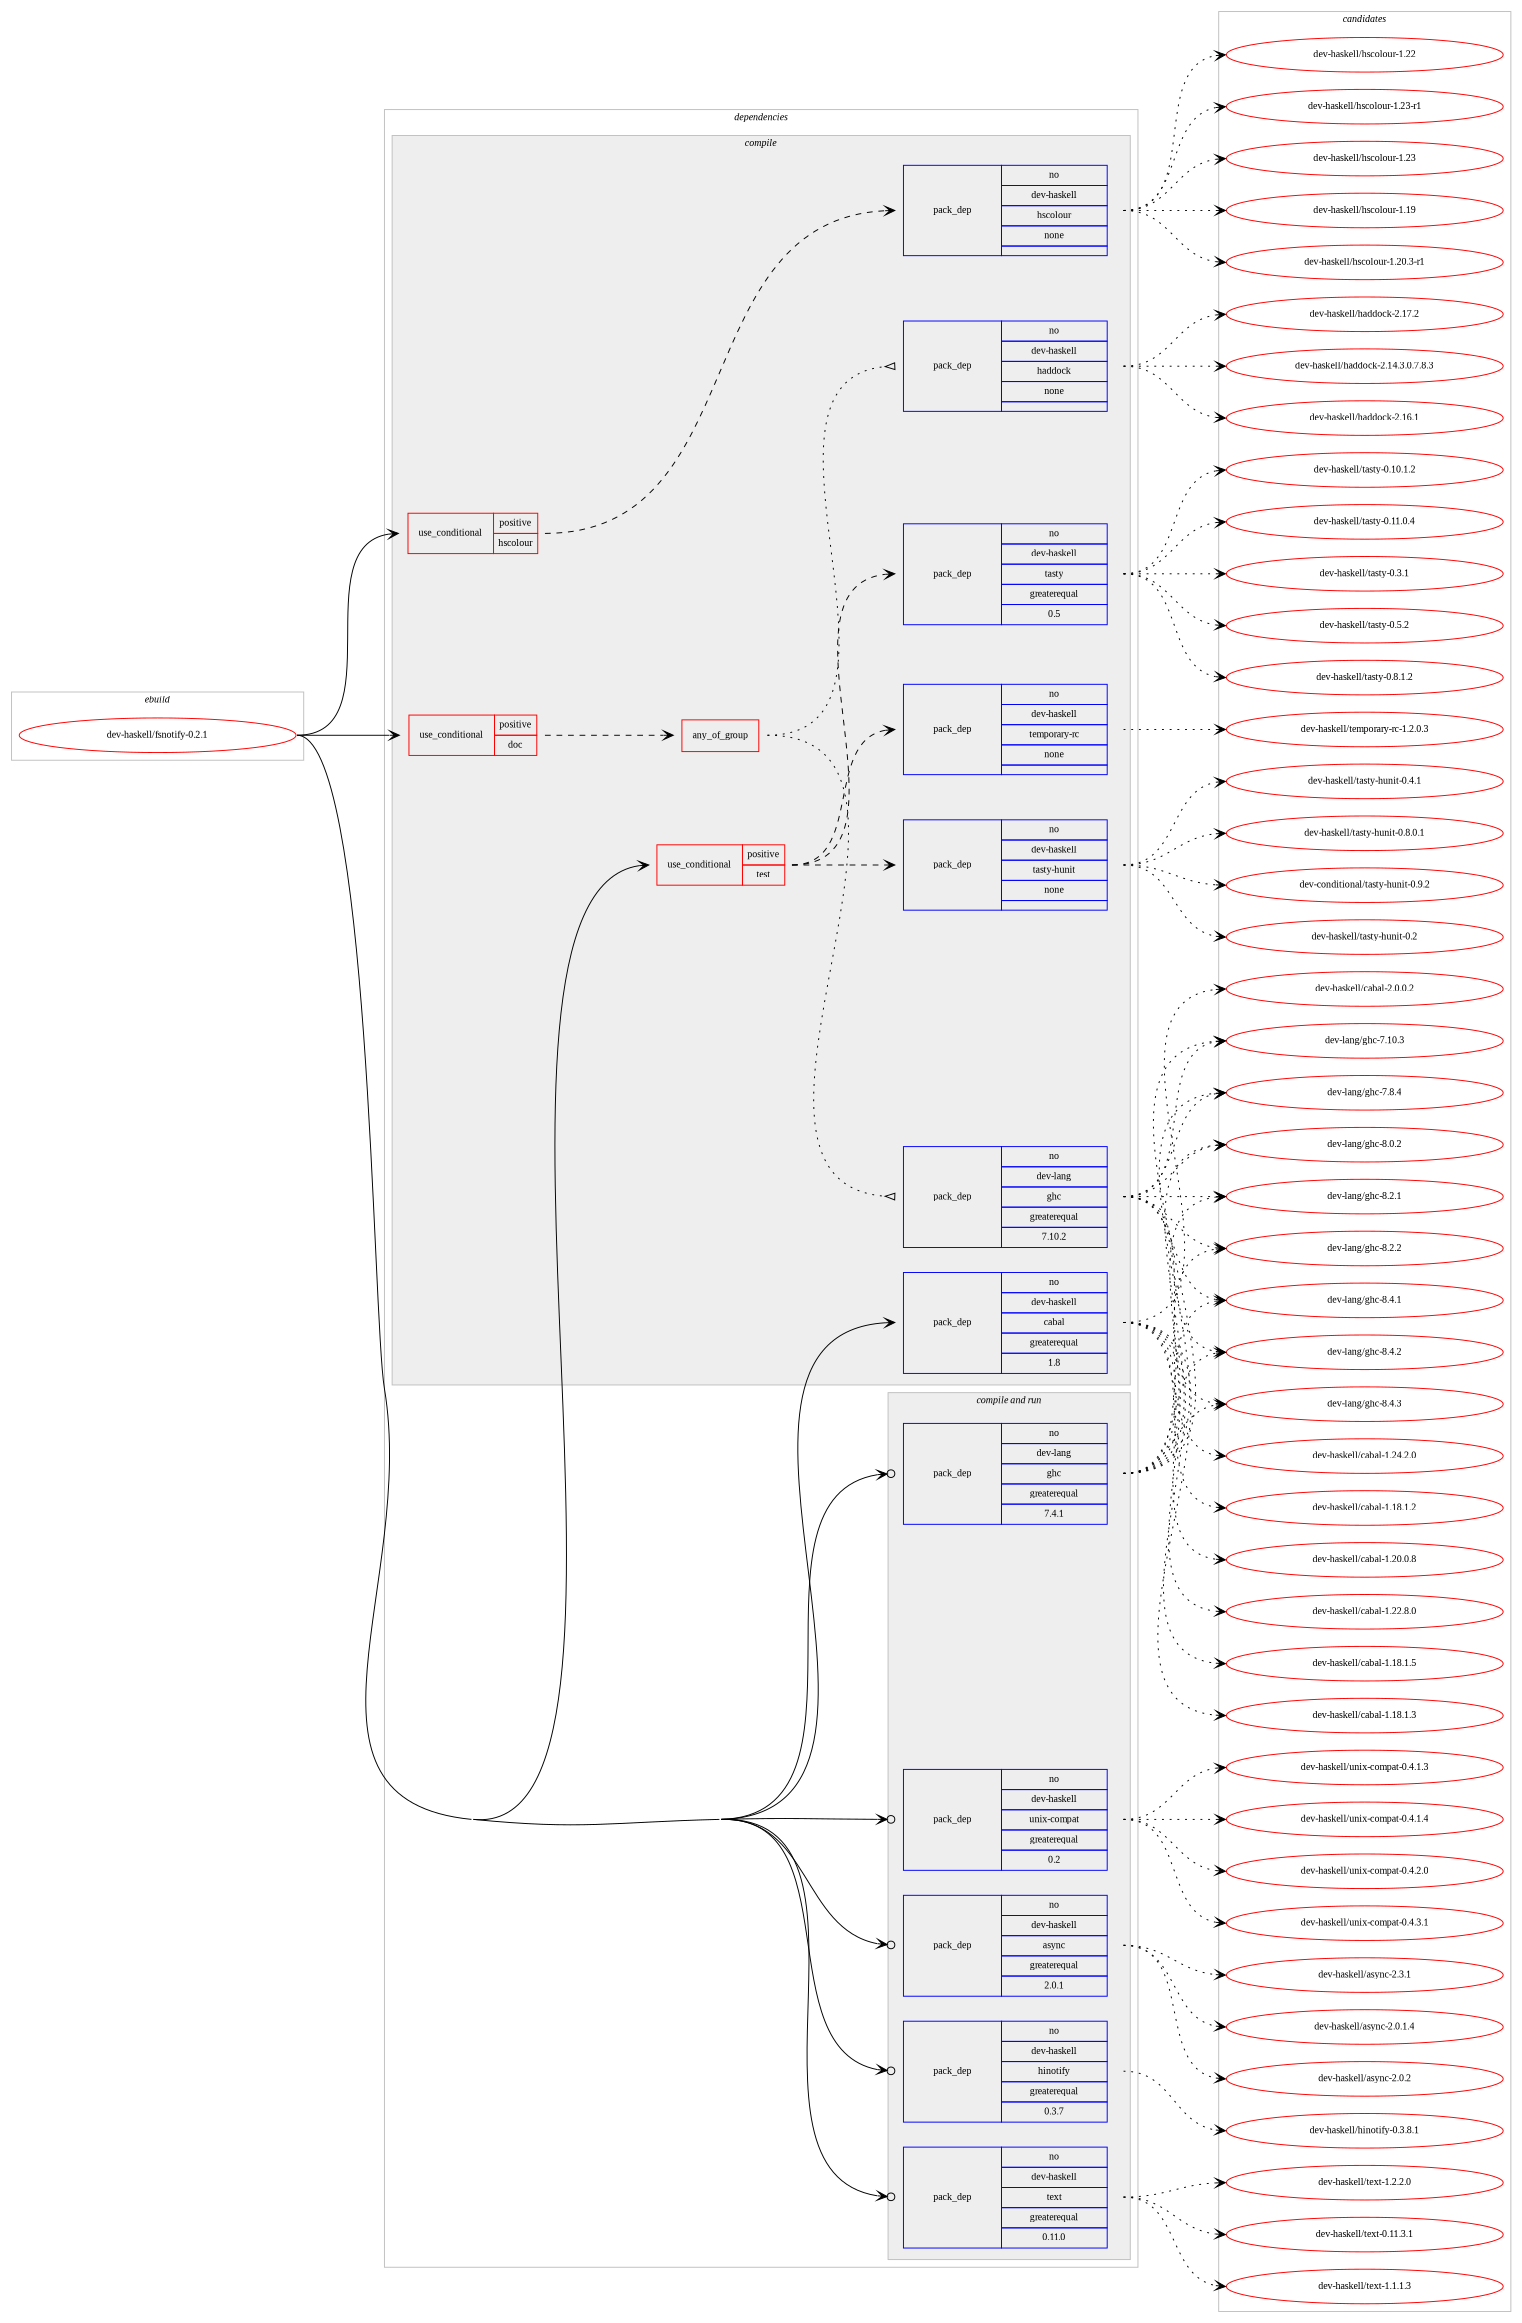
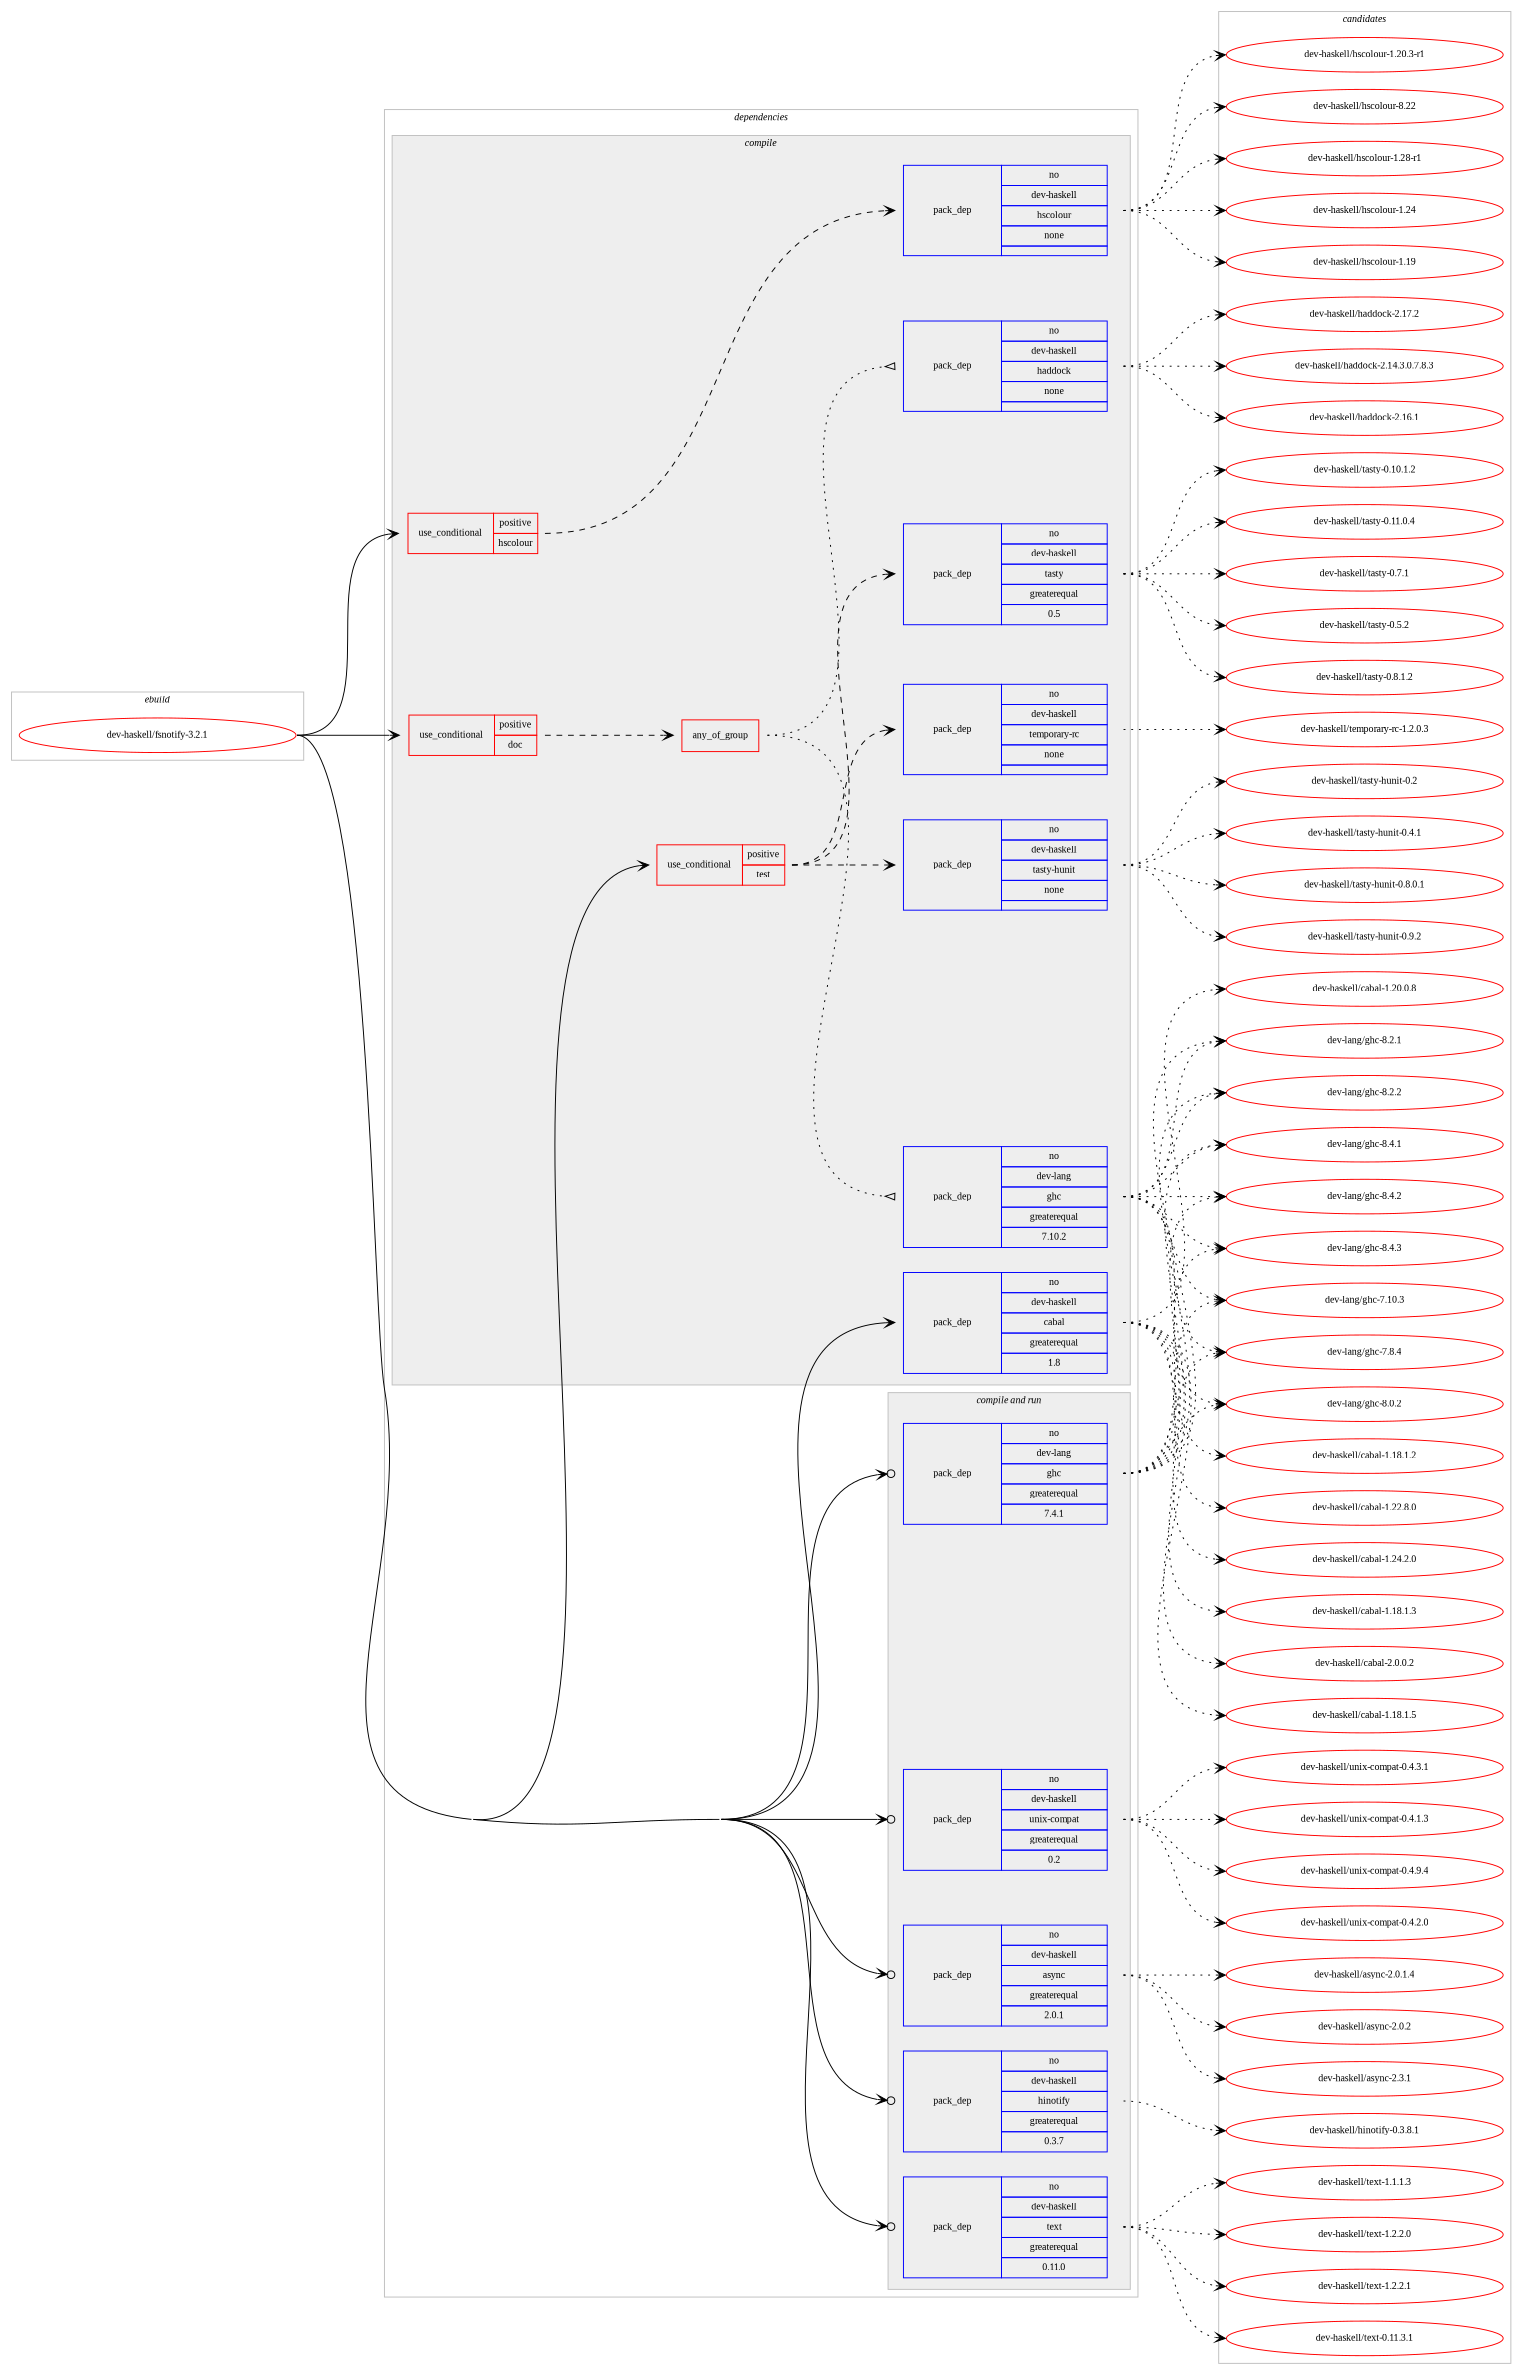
(1365, 55) -> (1365, 107)
(1365, 107) -> (1365, 159)
(1365, 159) -> (1365, 210)
(1365, 574) -> (1365, 574)
(158, 735) -> (158, 735)
(1365, 885) -> (1365, 937)
(1365, 1819) -> (1365, 1871)
none -> (1365, 2286)
